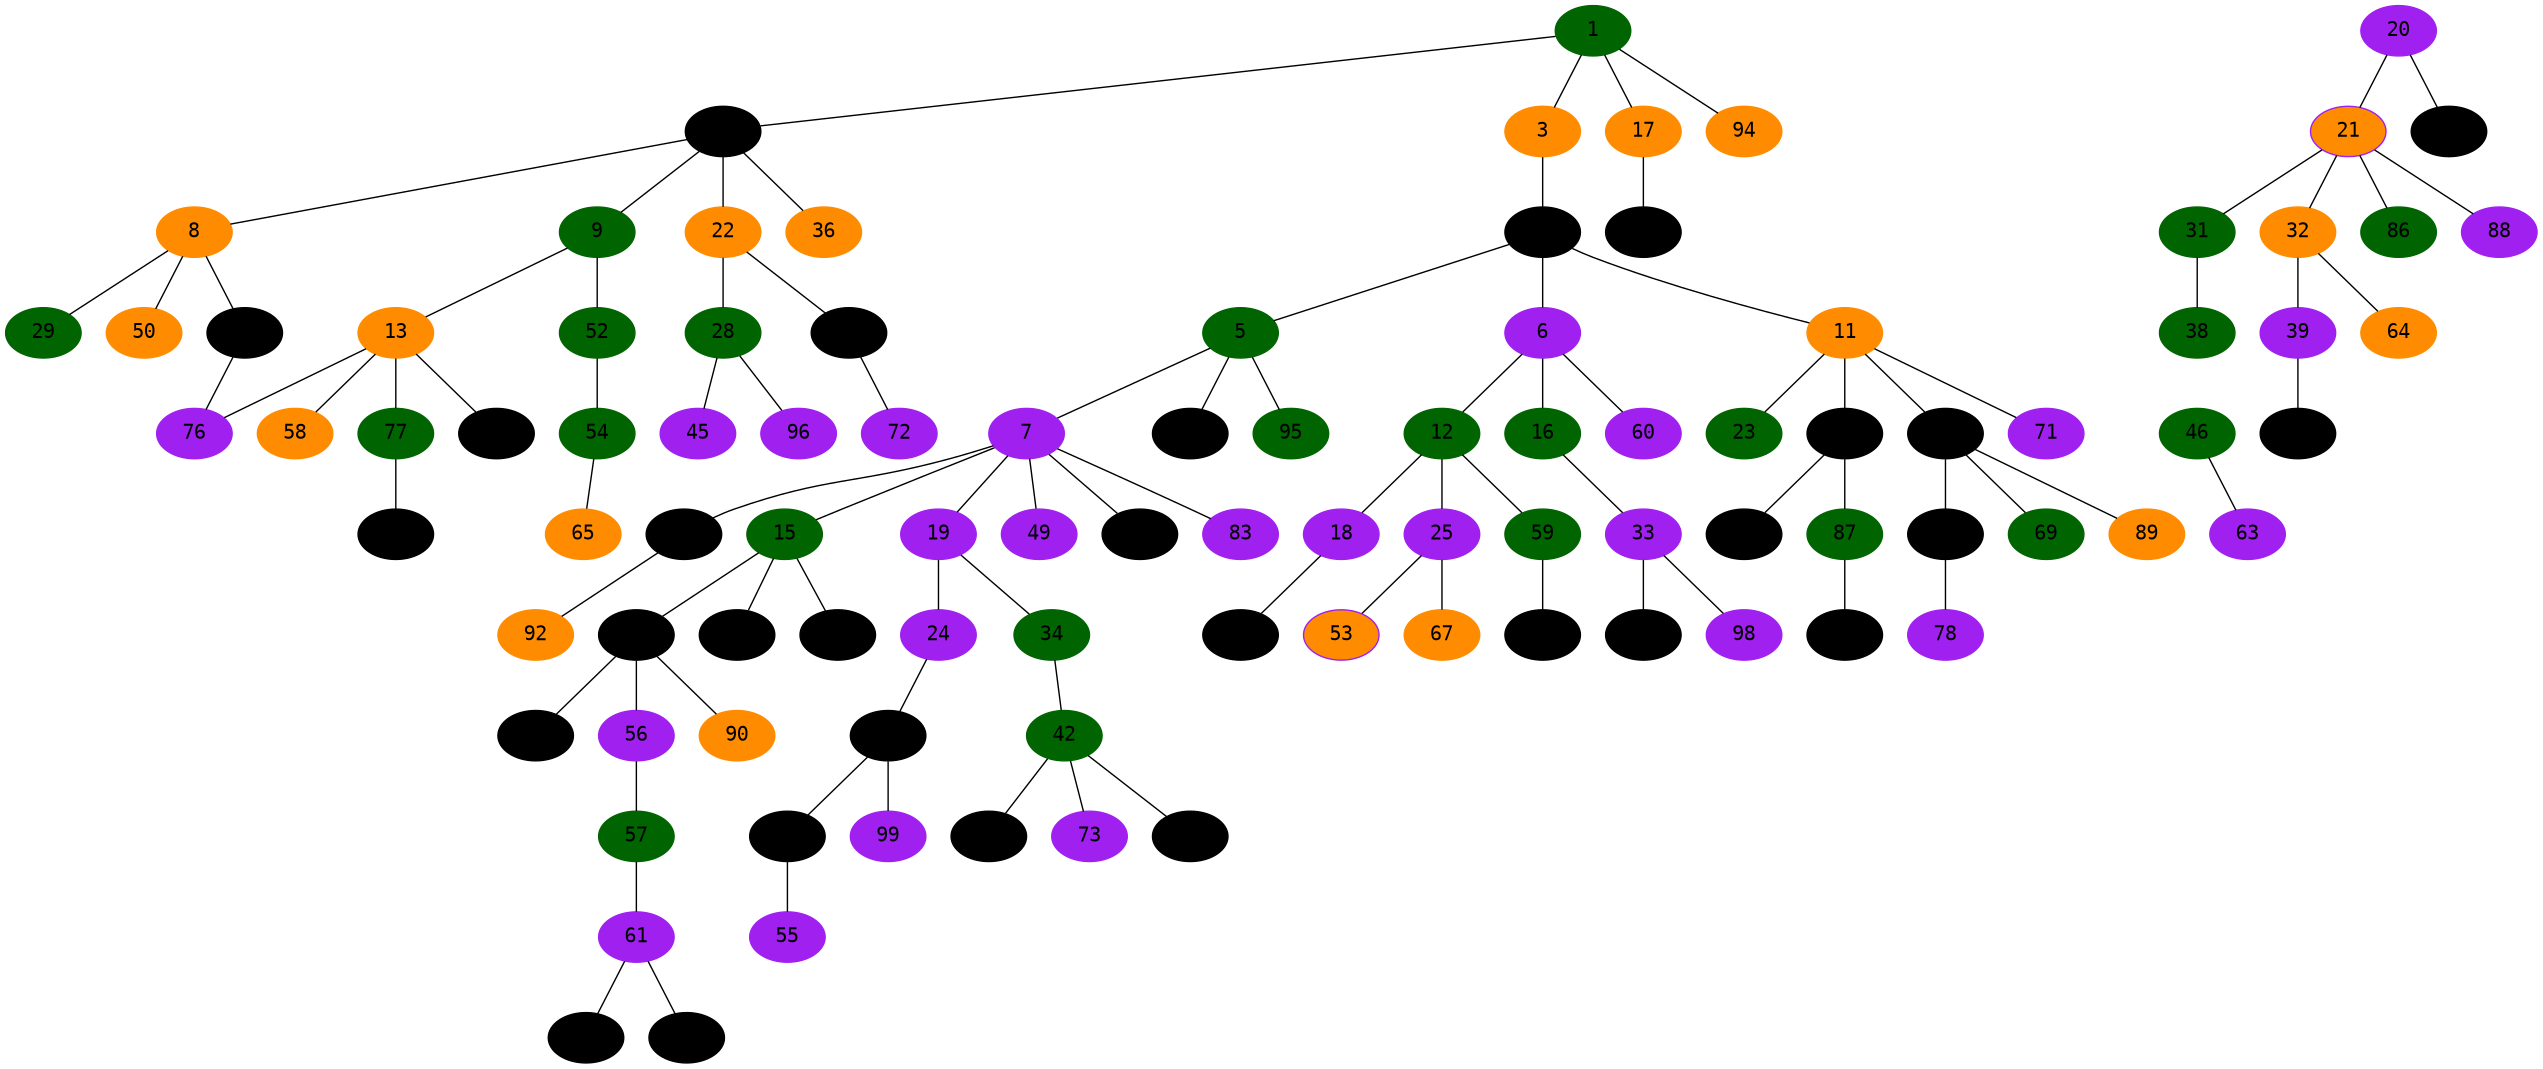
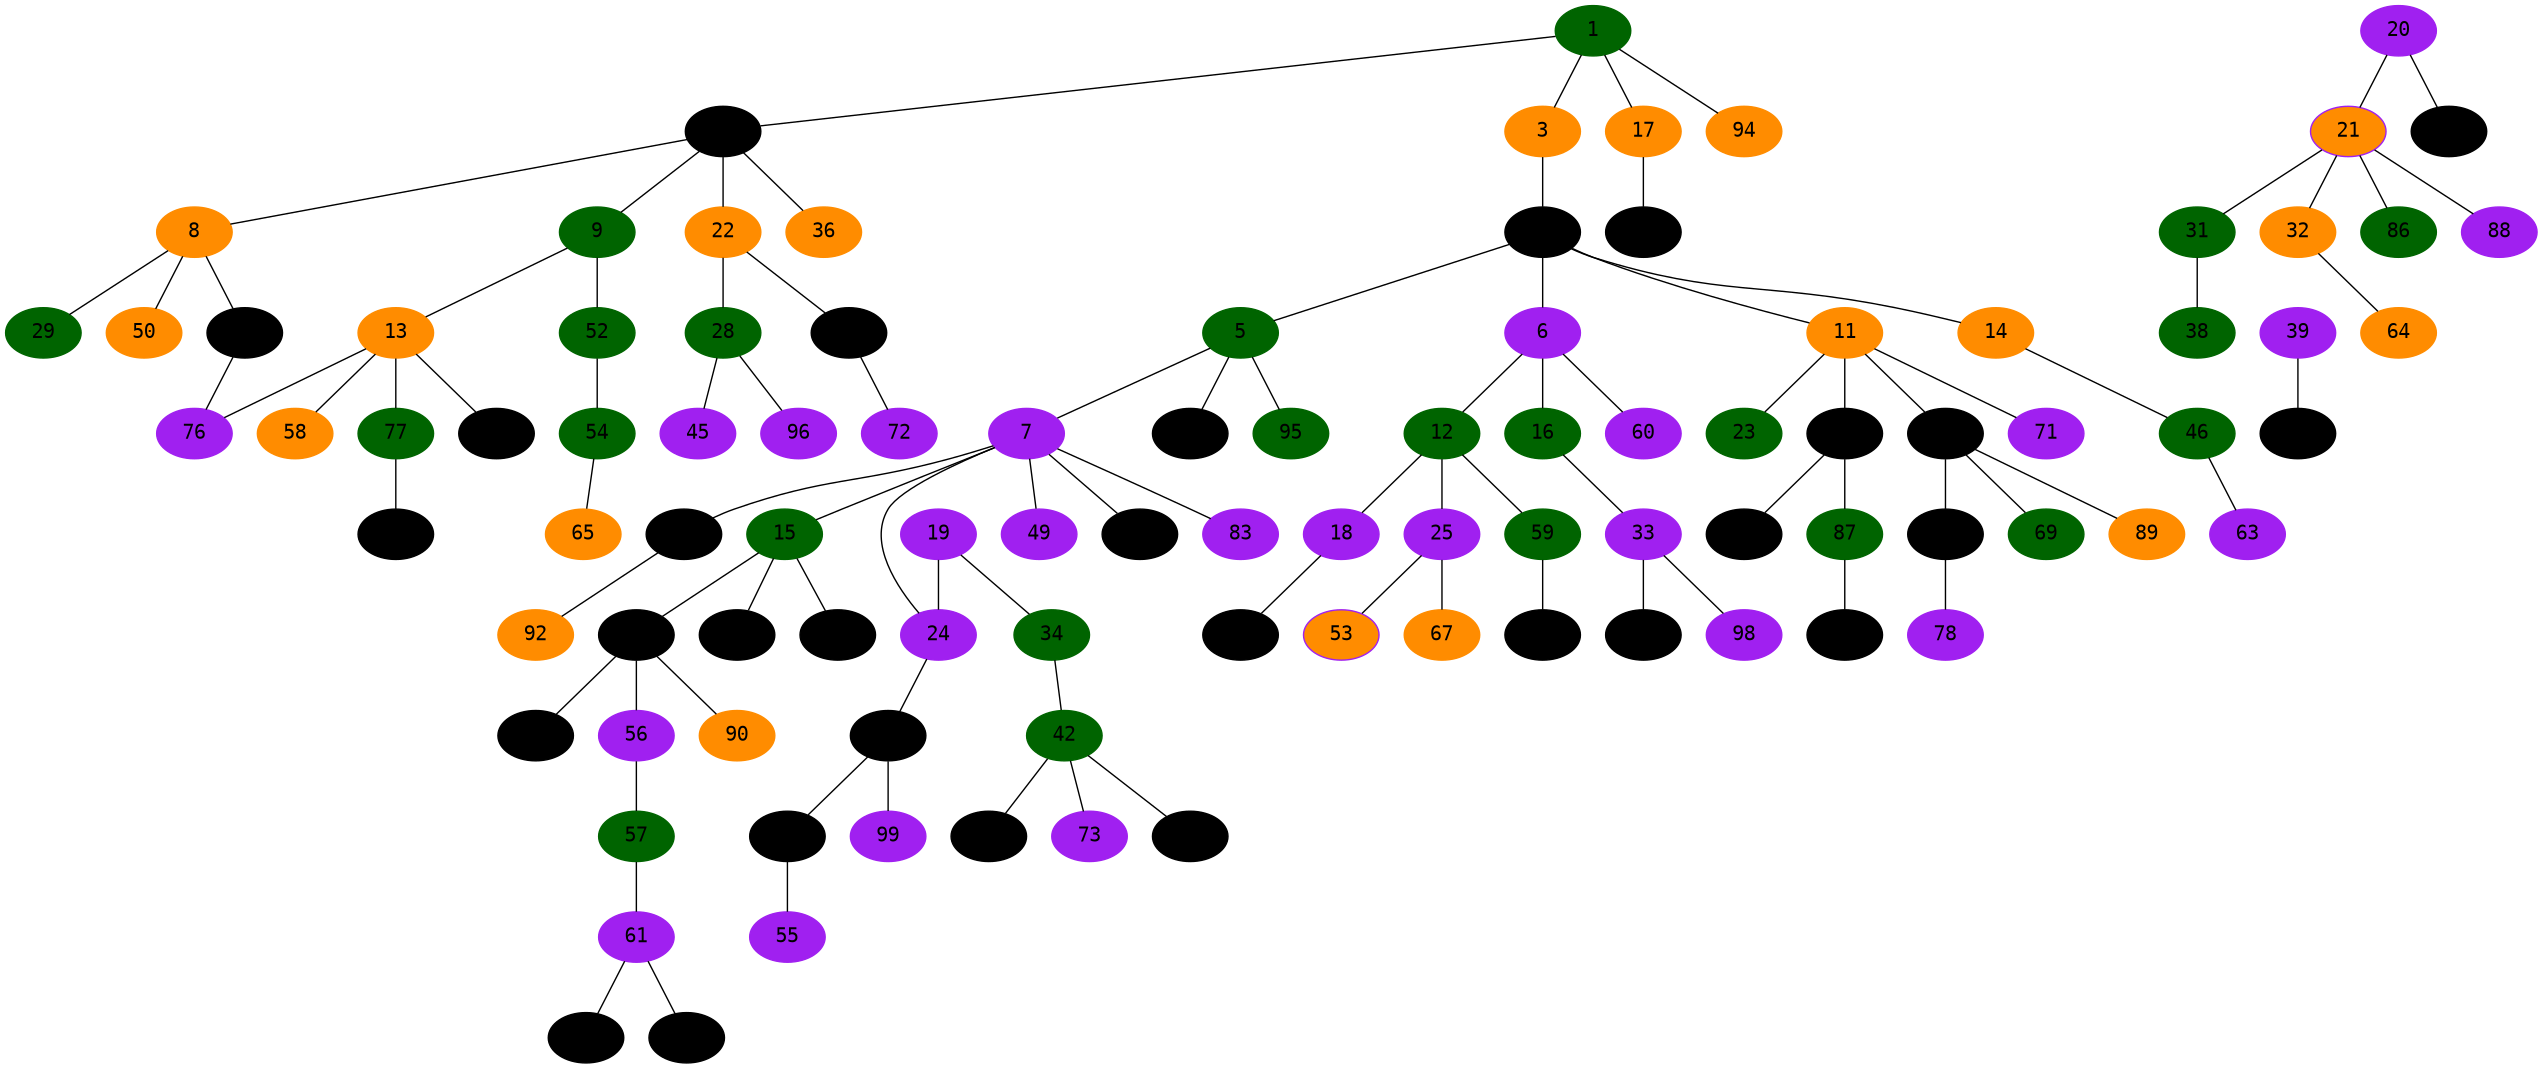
(2298, 283) -> none
none -> (1996, 333)
(983, 484) -> (891, 506)
